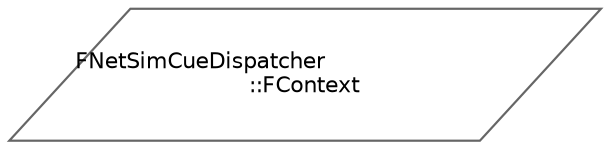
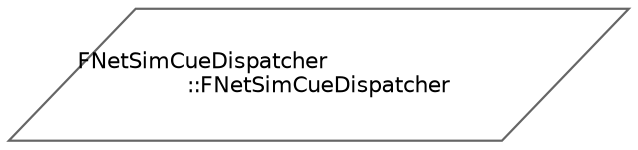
(305, 75) -> (319, 75)
